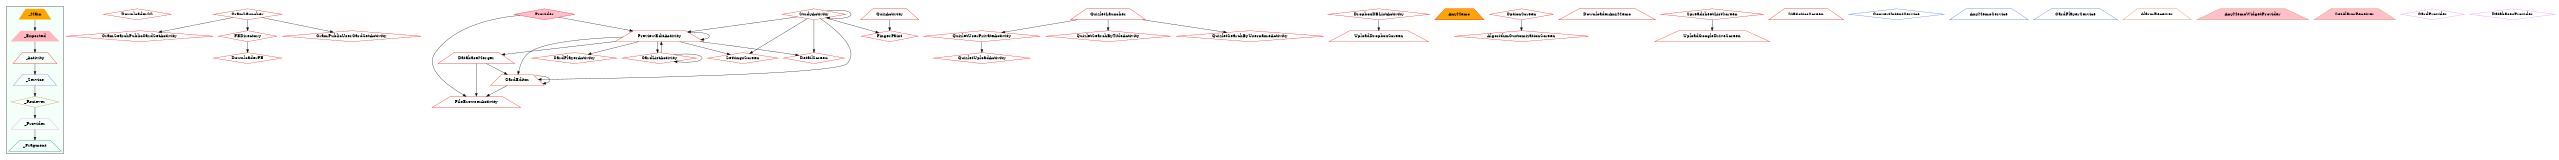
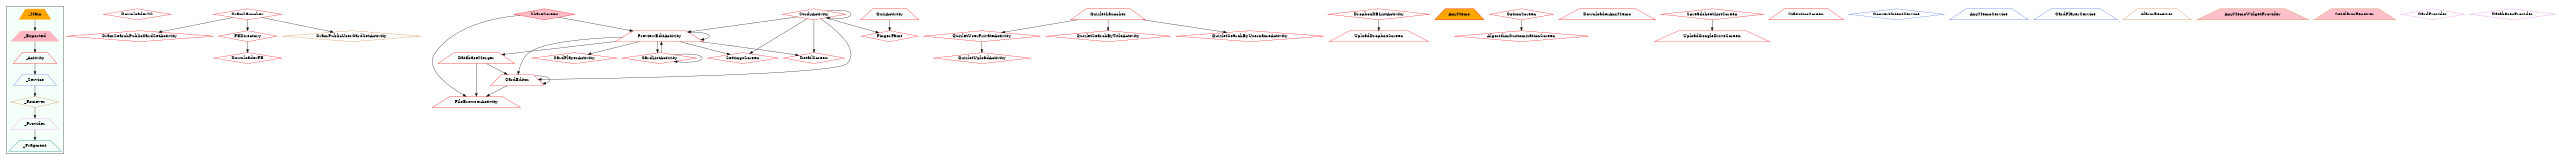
(544, 14) -> (544, 14)
(352, 36) -> (352, 36)
